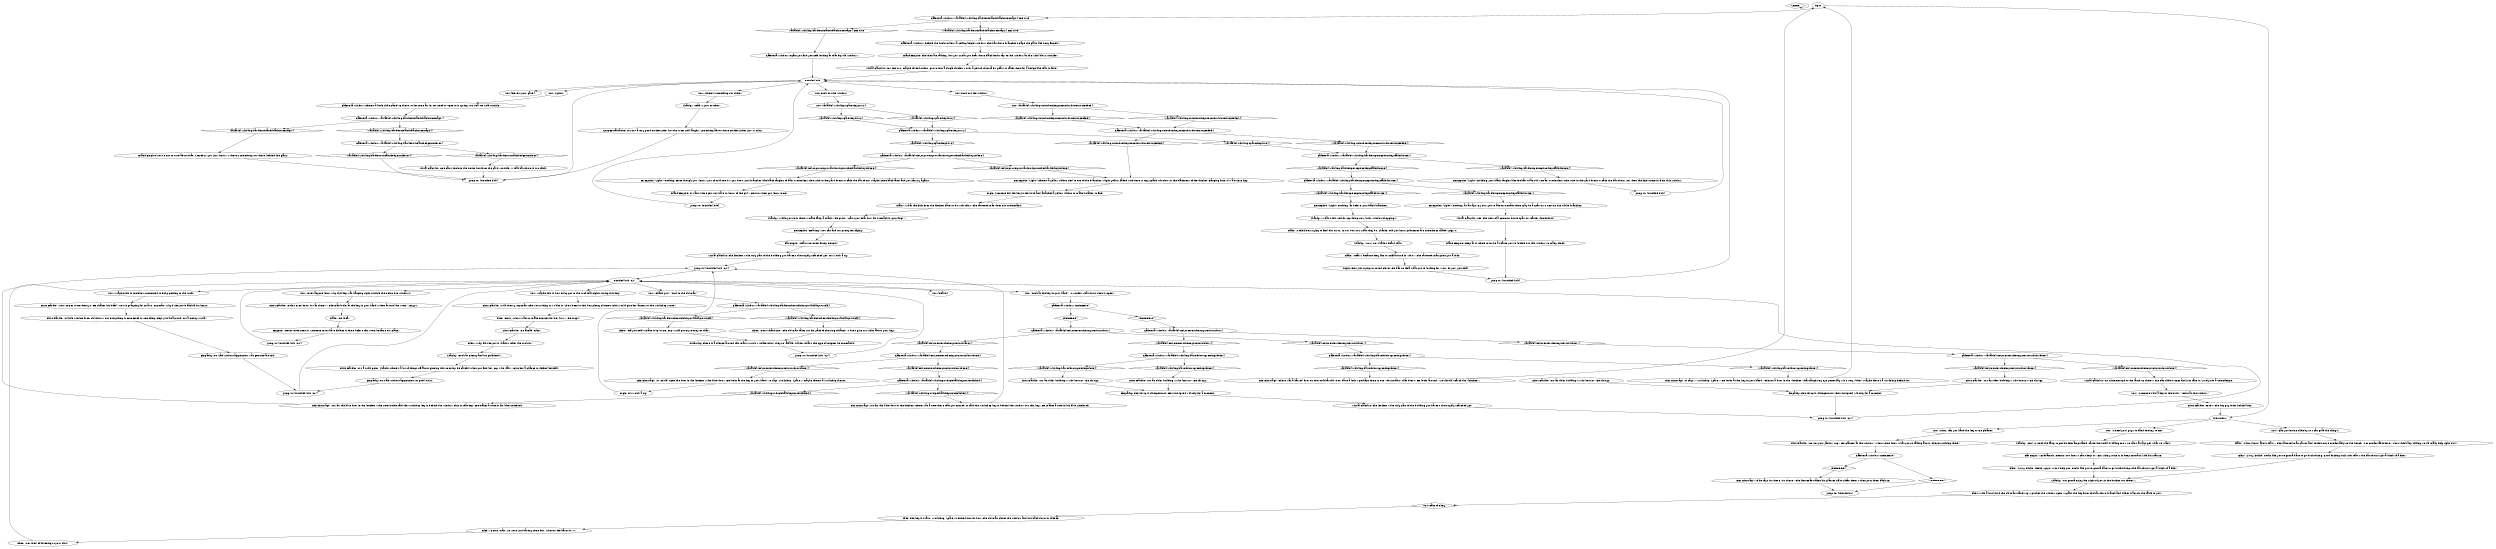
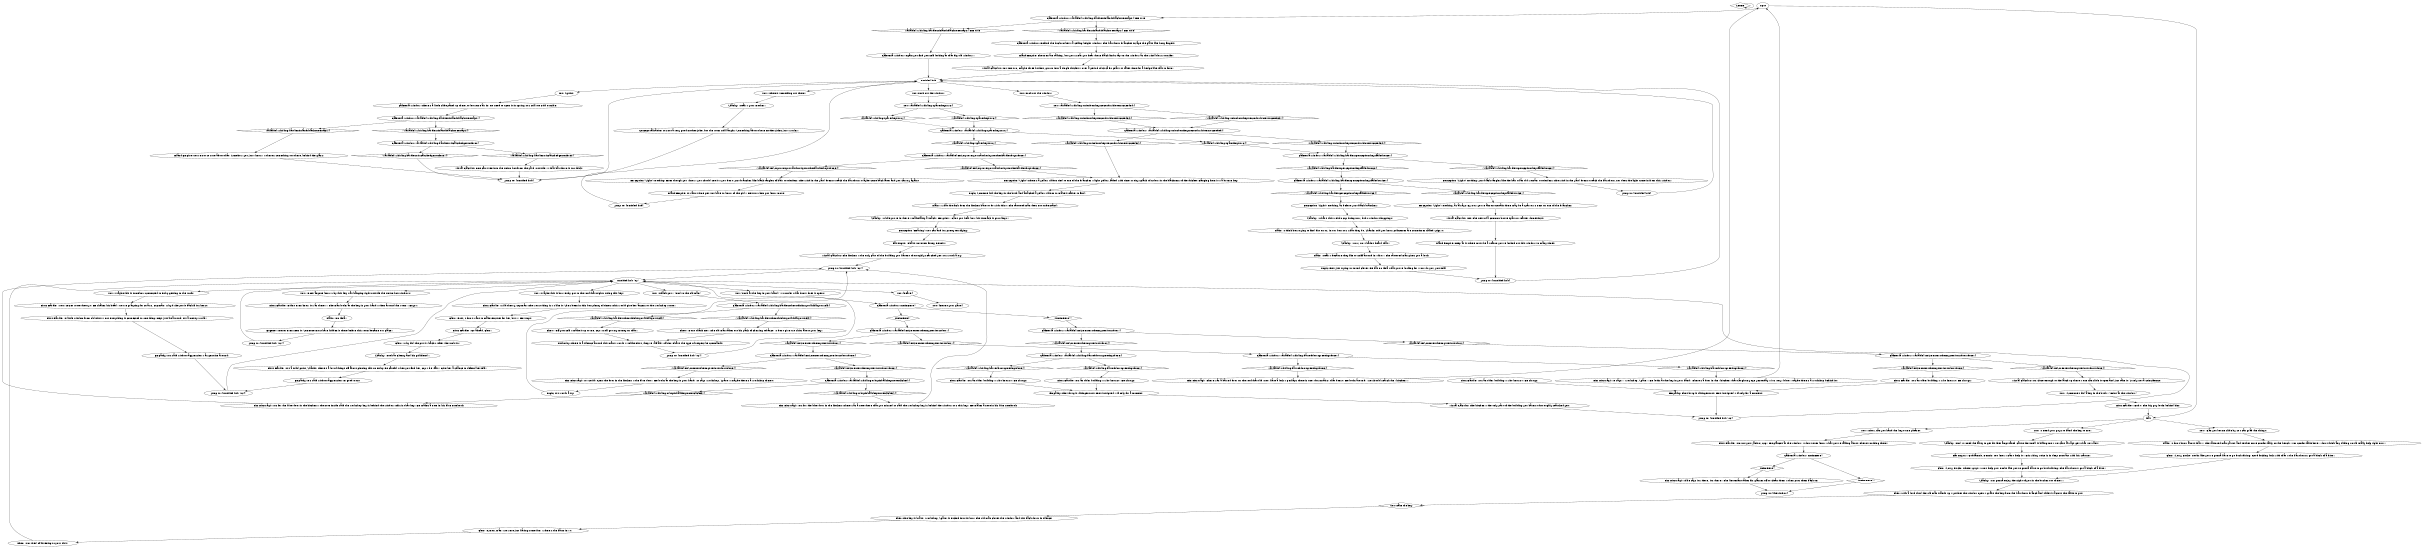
(668, 83) -> (925, 299)
(2220, 418) -> (2148, 418)
